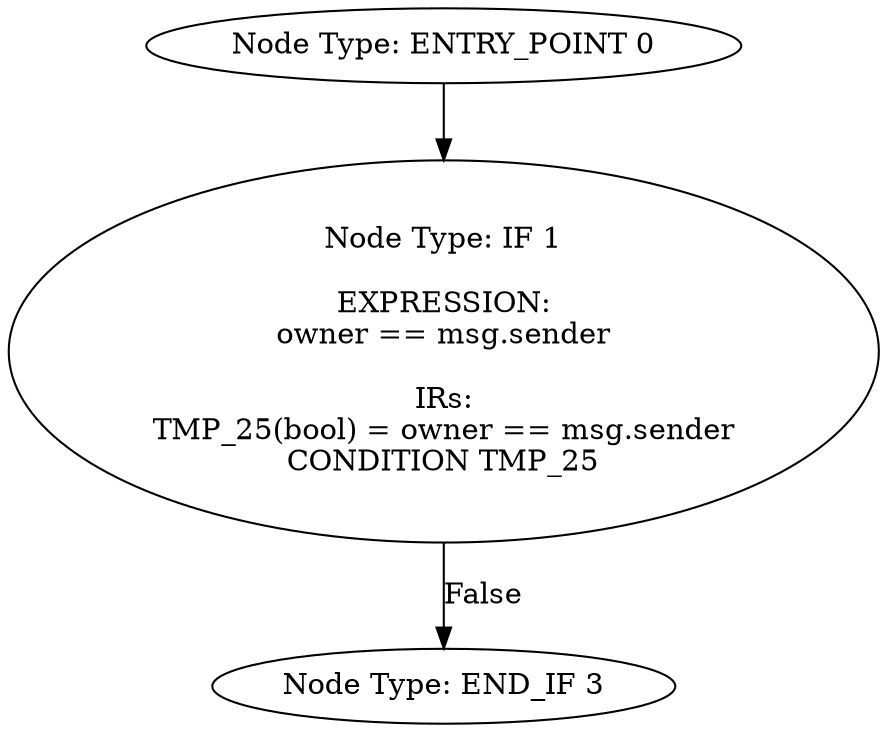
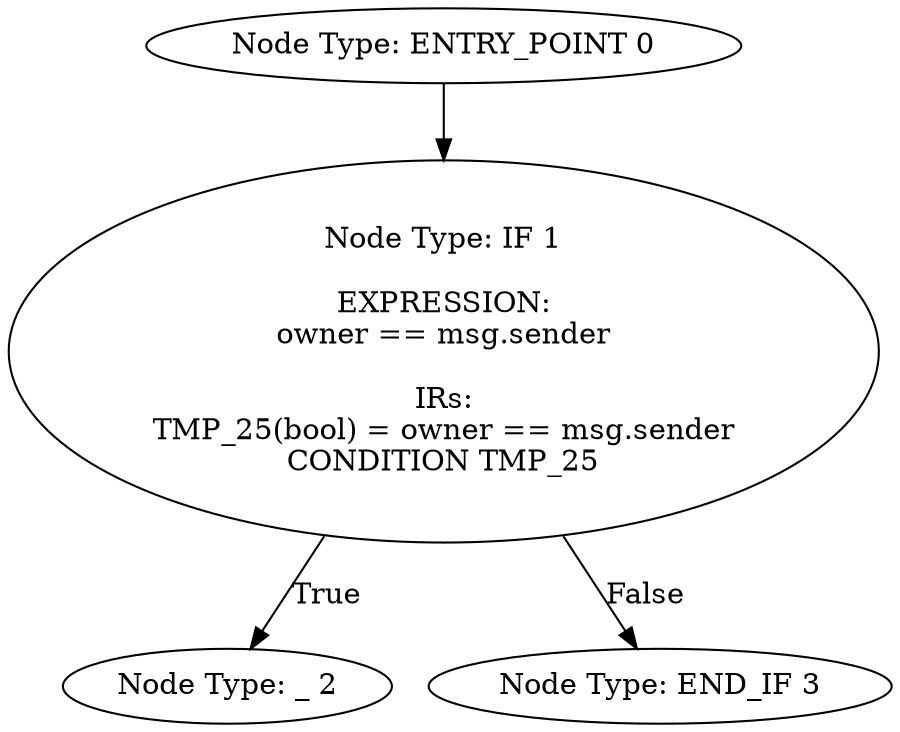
none -> (227, 686)
